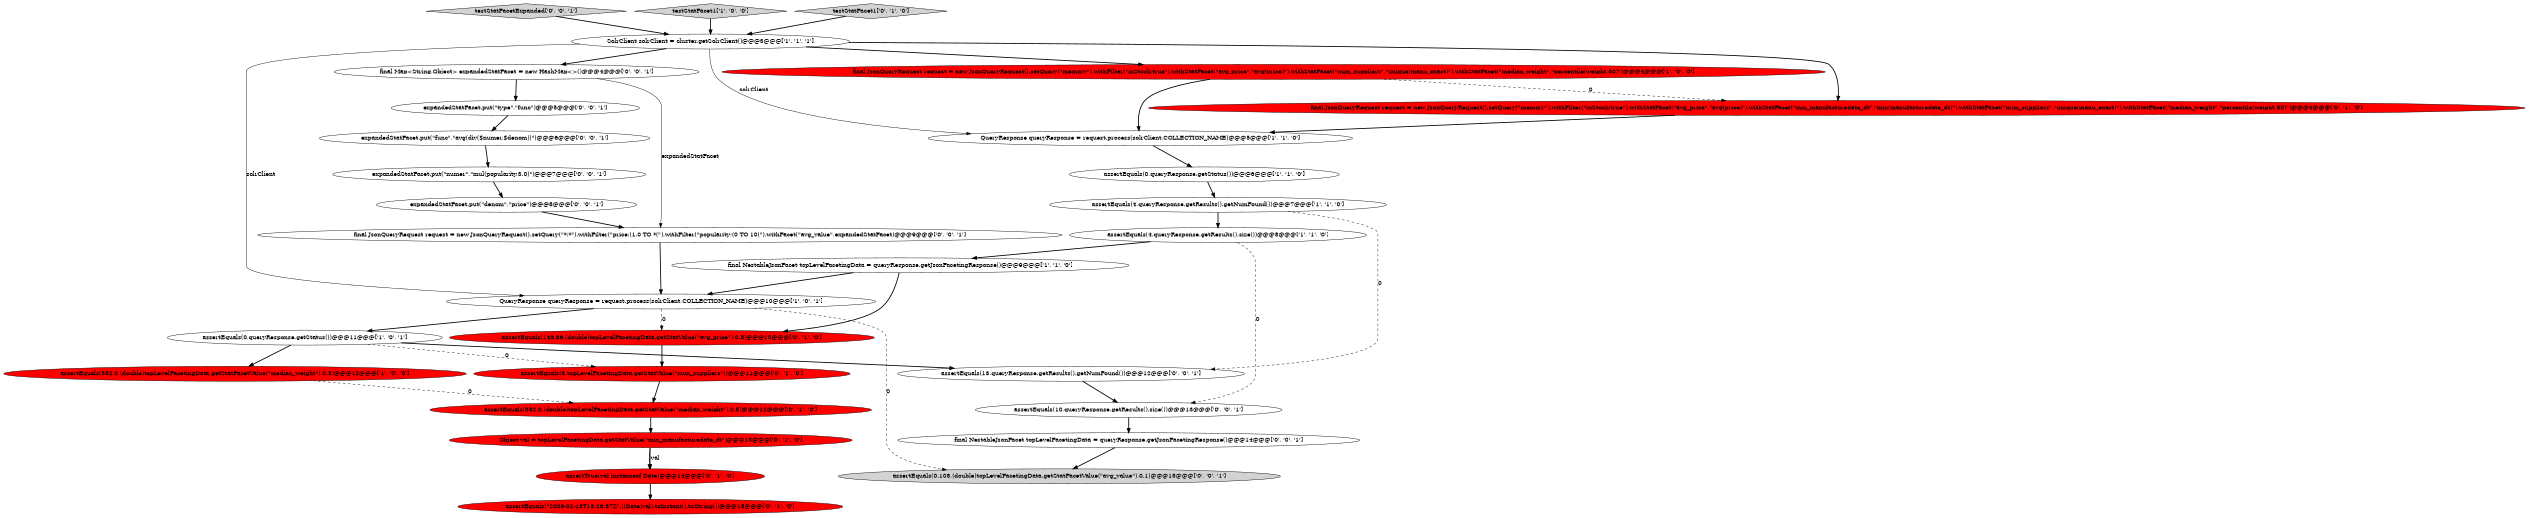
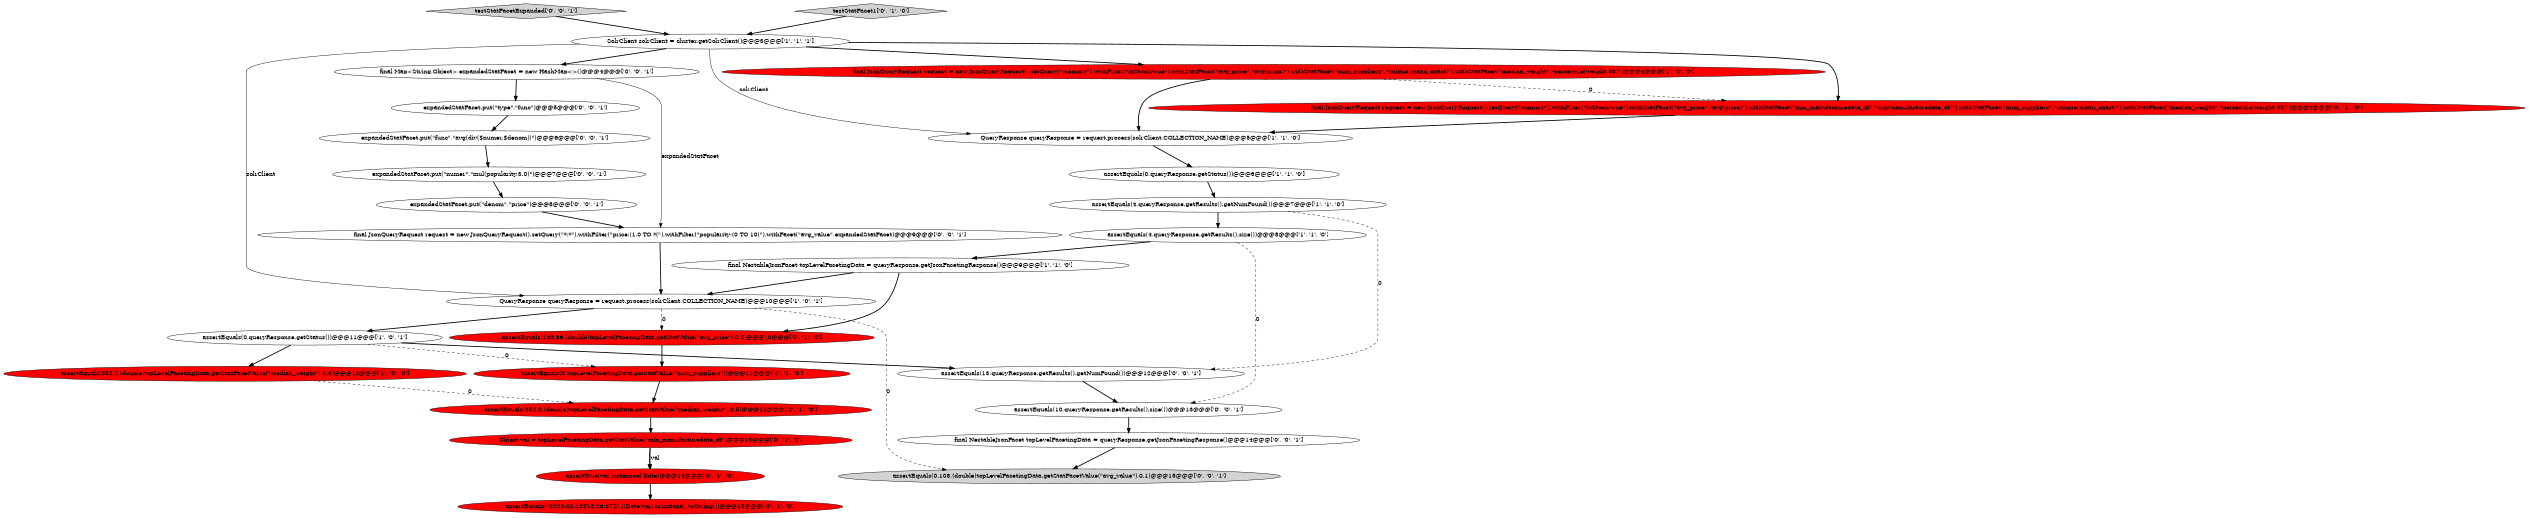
(711, 11) -> none
